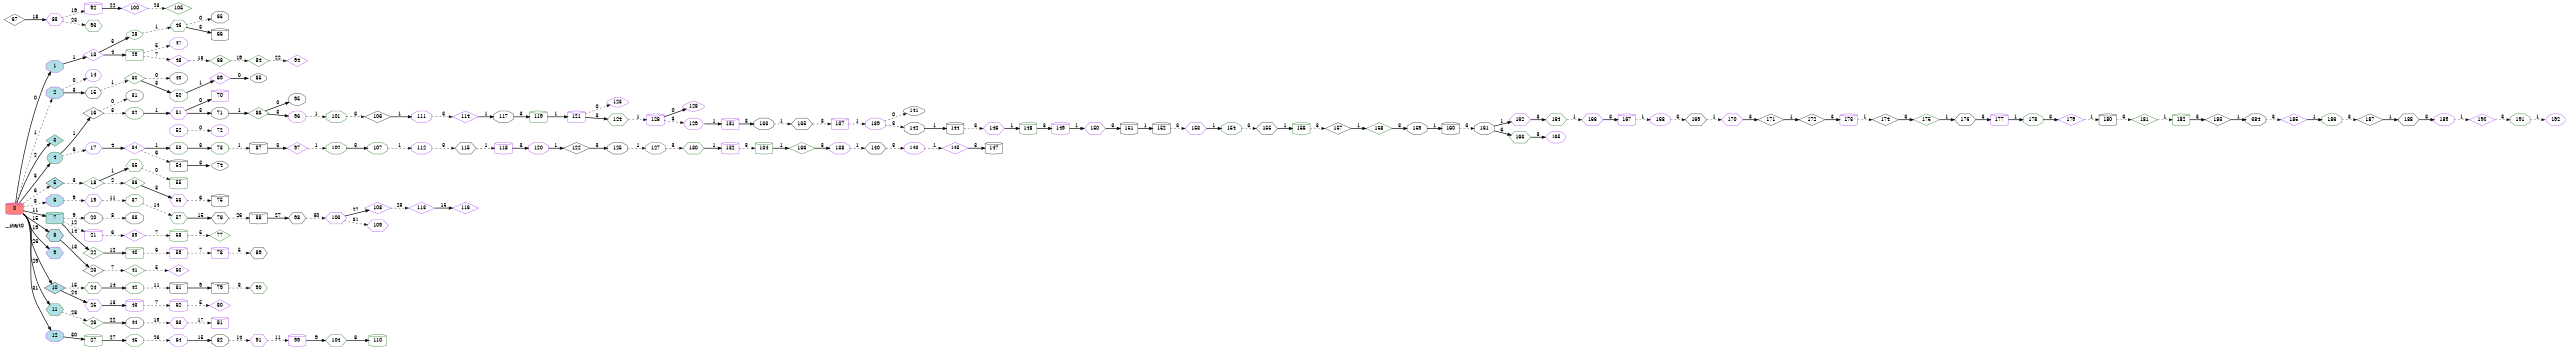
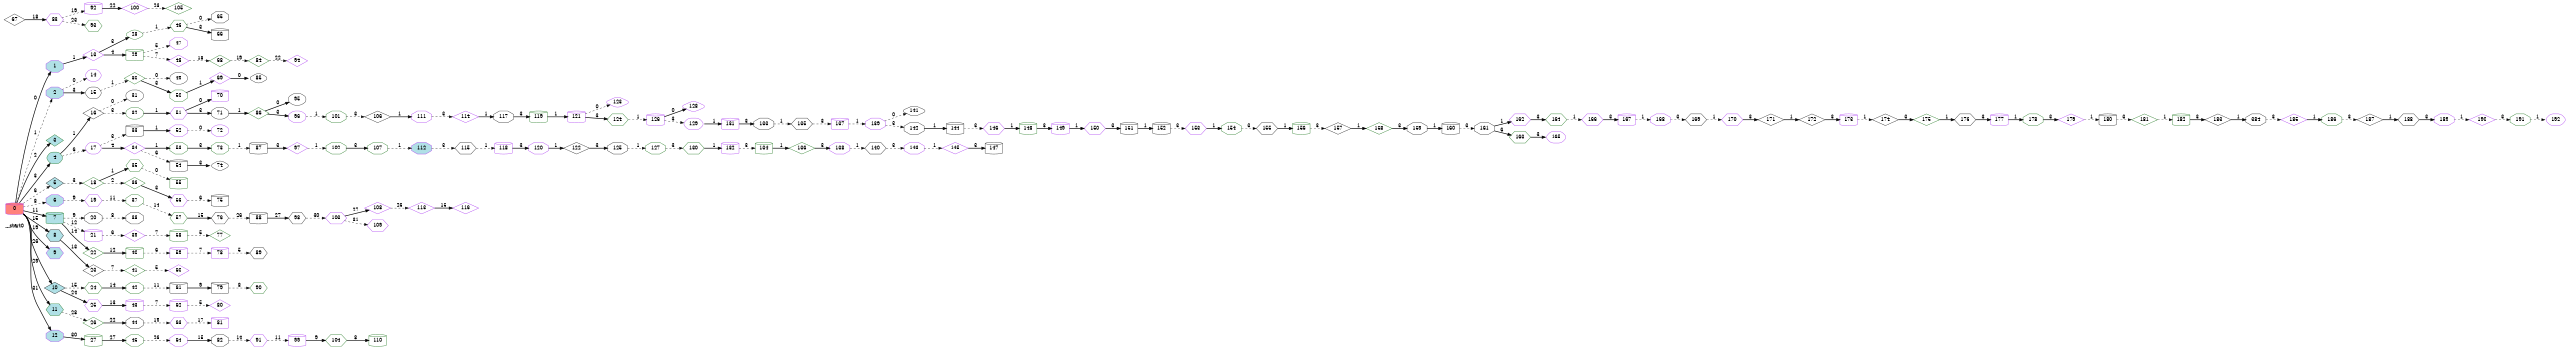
none -> (135, 131)
(422, 148) -> (422, 148)
